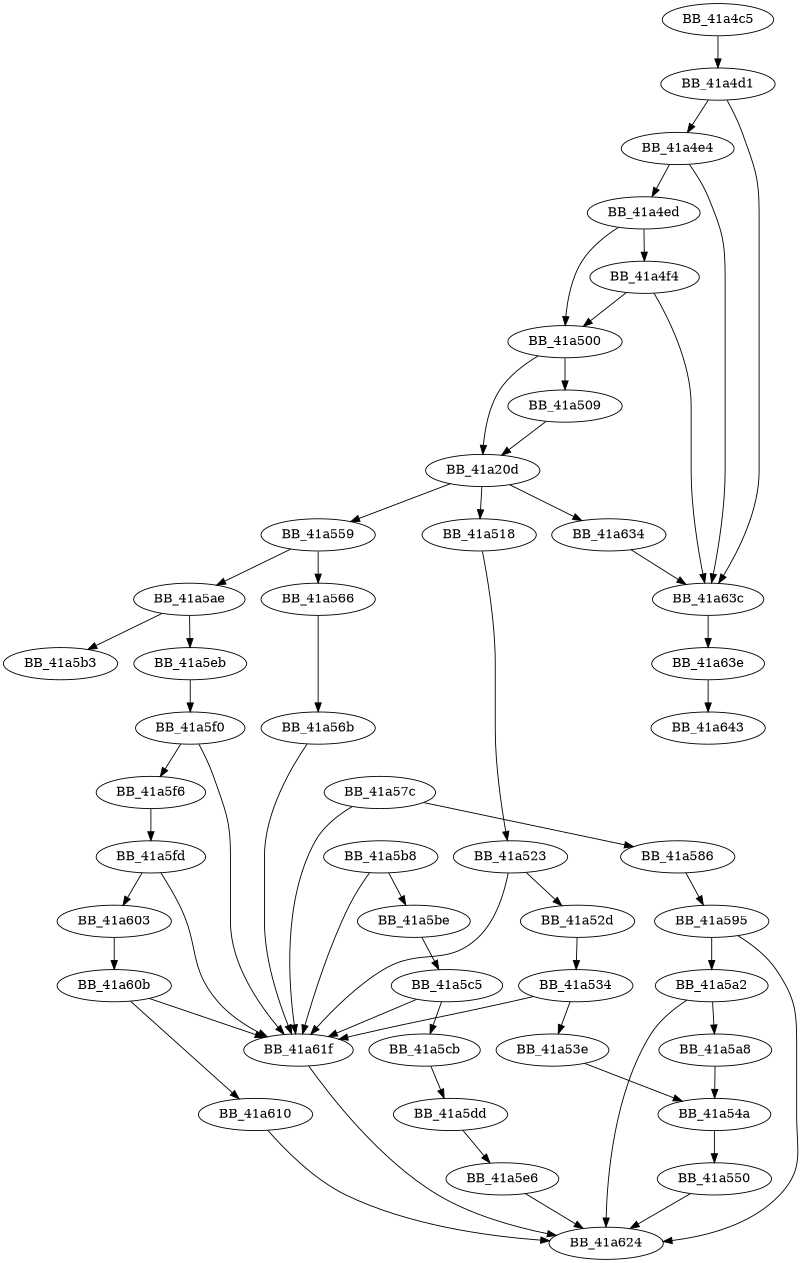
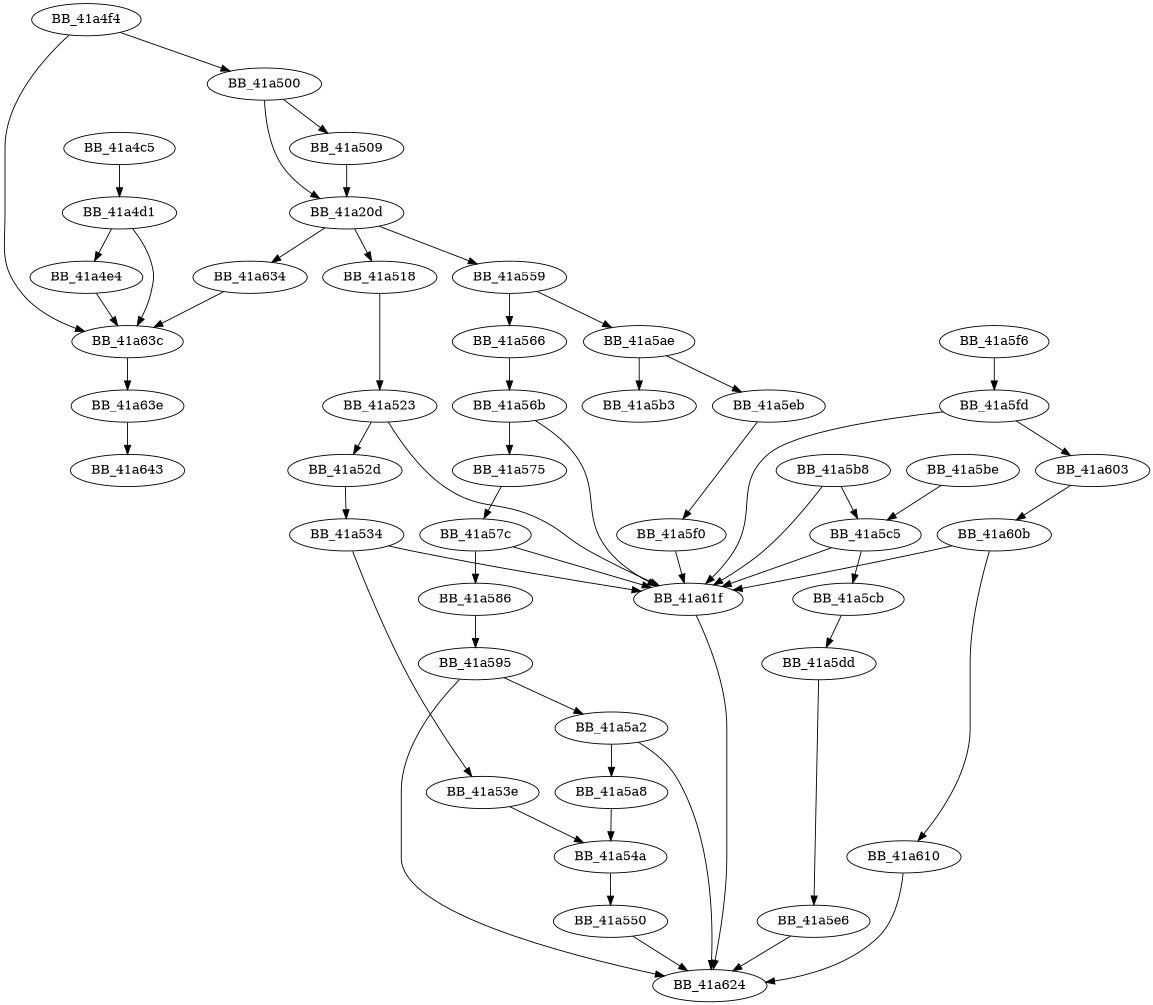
(644, 213) -> none
none -> (509, 470)
(173, 756) -> none
(395, 885) -> (847, 499)
